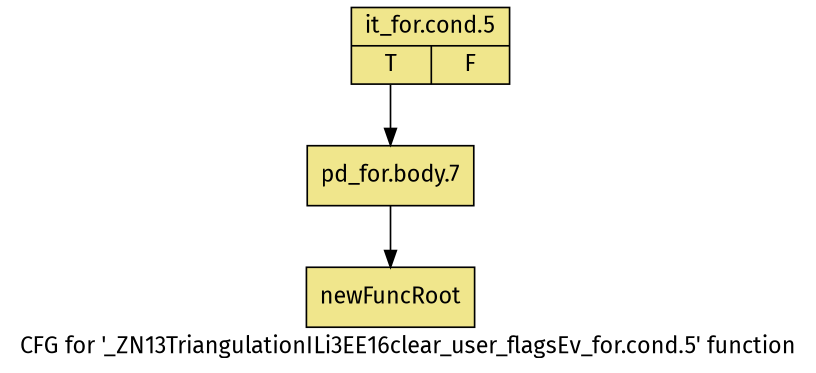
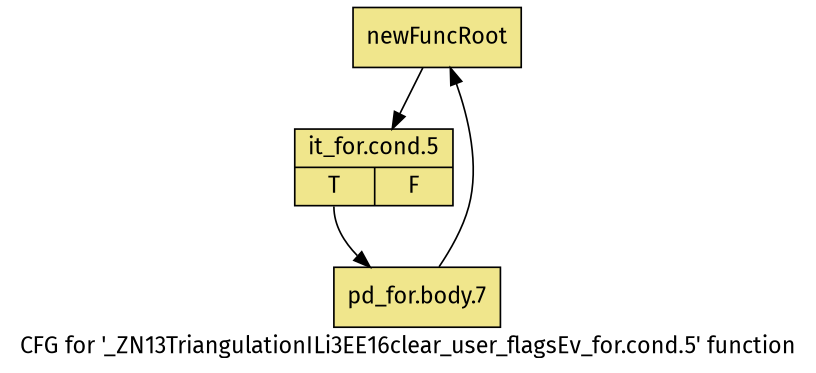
none -> (411, 91)
